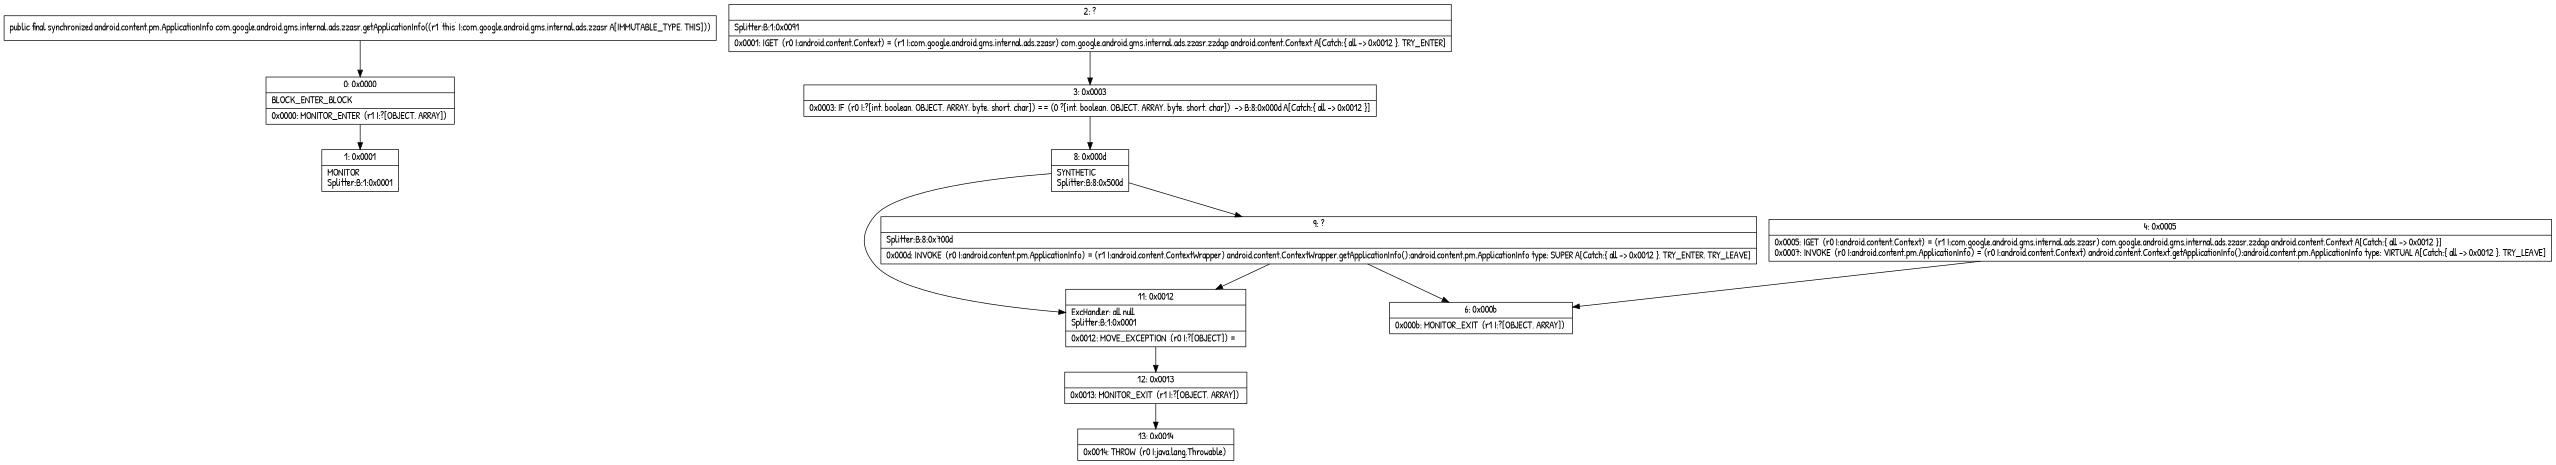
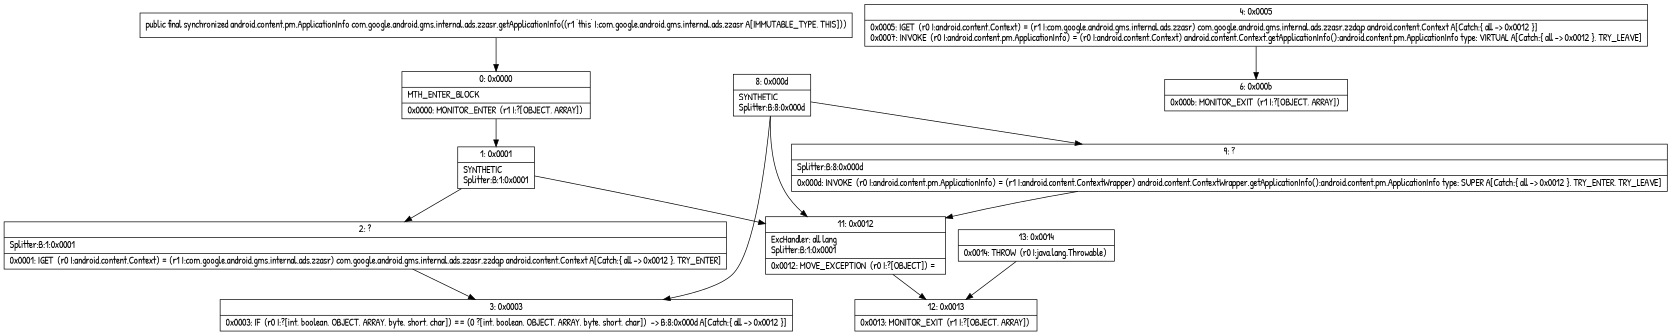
(767, 28) -> (42, 245)
(312, 100) -> (444, 95)
(1090, 130) -> (752, 230)
(343, 173) -> (483, 170)
(1090, 183) -> (772, 108)
none -> (647, 198)
none -> (436, 203)
(920, 240) -> (830, 167)
(1405, 282) -> none
(1103, 313) -> (804, 240)
(1156, 413) -> (994, 278)
